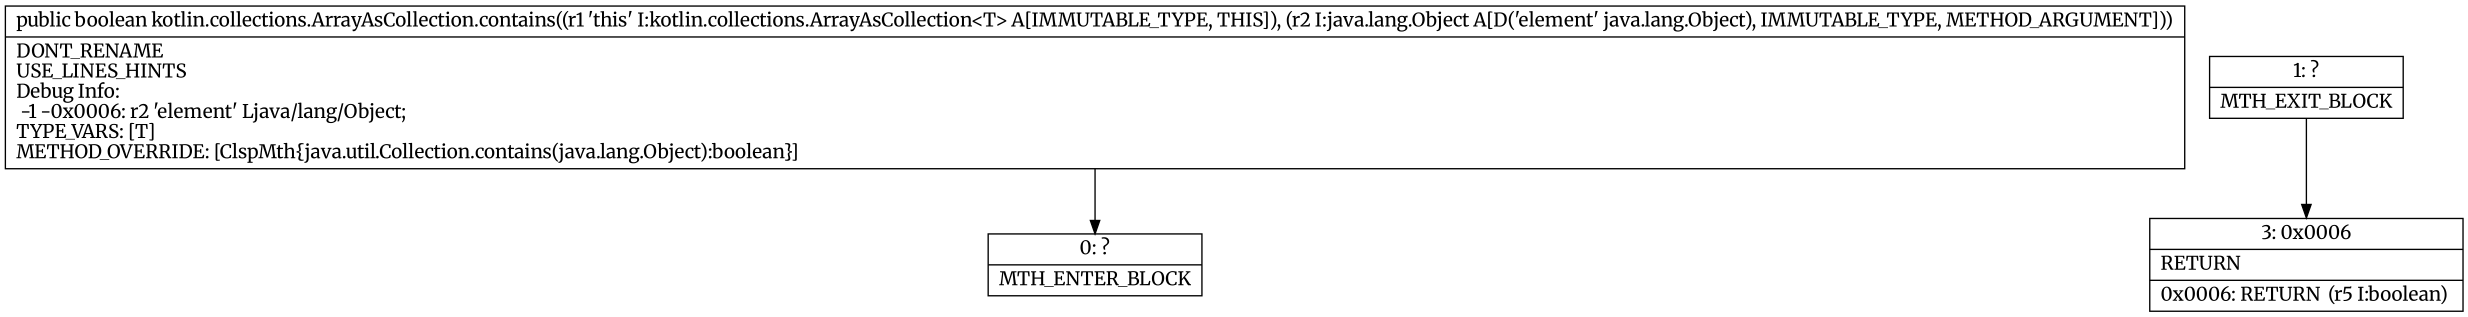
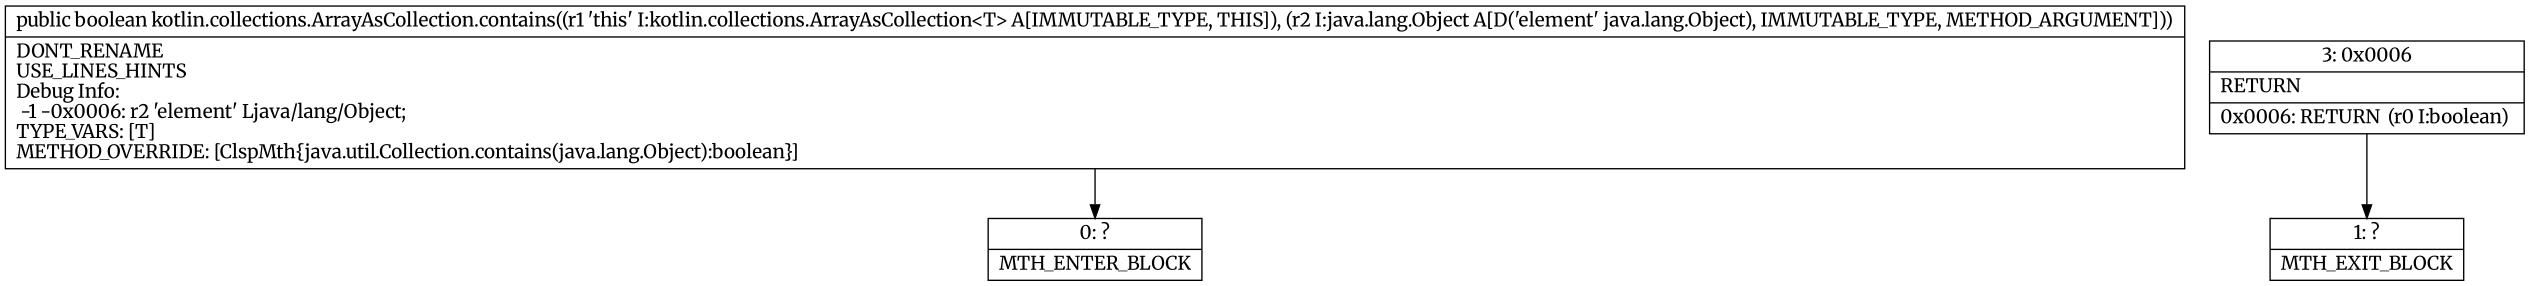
(2306, 161) -> (2367, 169)
(2306, 295) -> (2367, 118)
